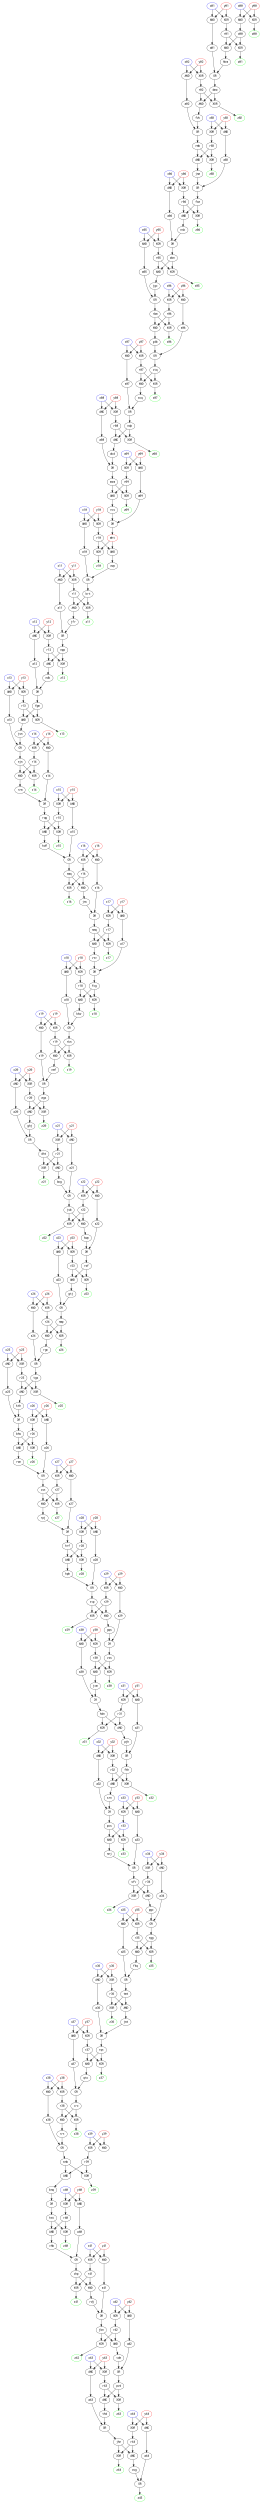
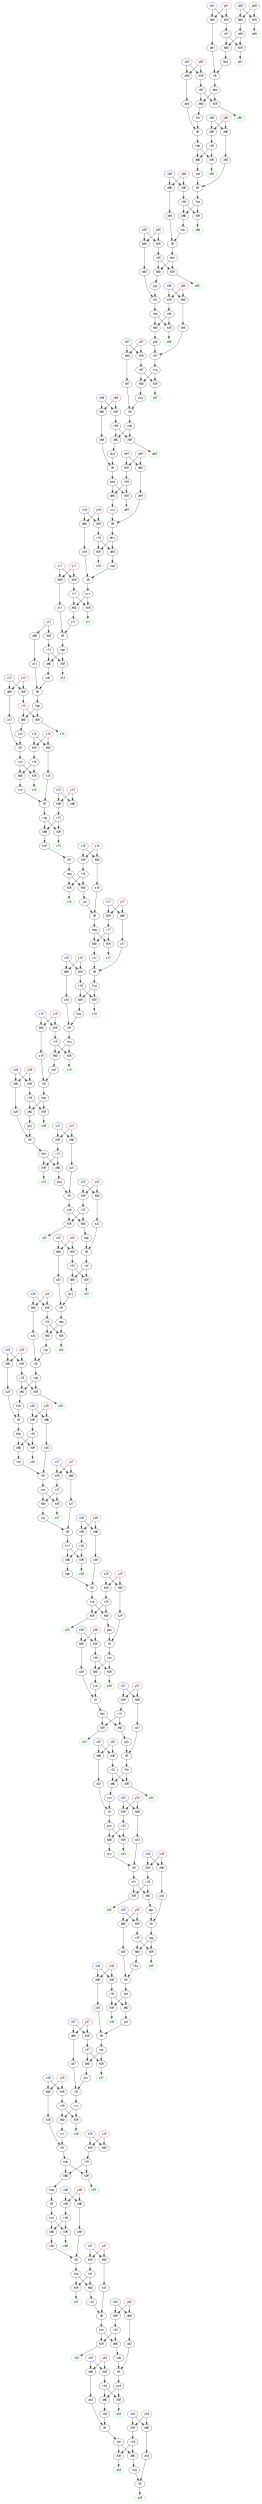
(112, 538) -> (112, 538)
(35, 622) -> none
(23, 706) -> (23, 706)
(73, 832) -> none
